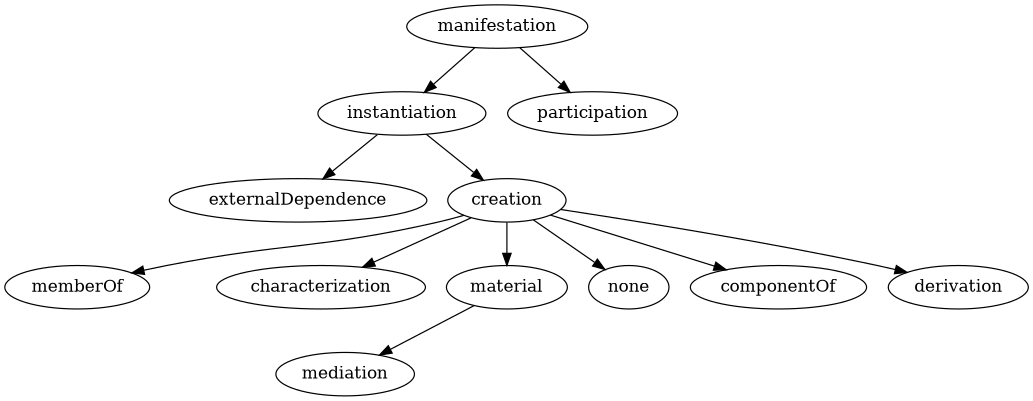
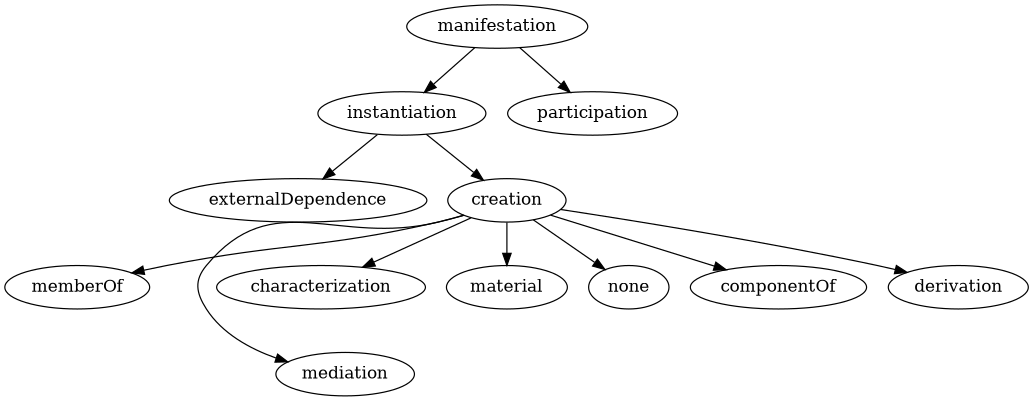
(432, 327) -> (262, 227)
